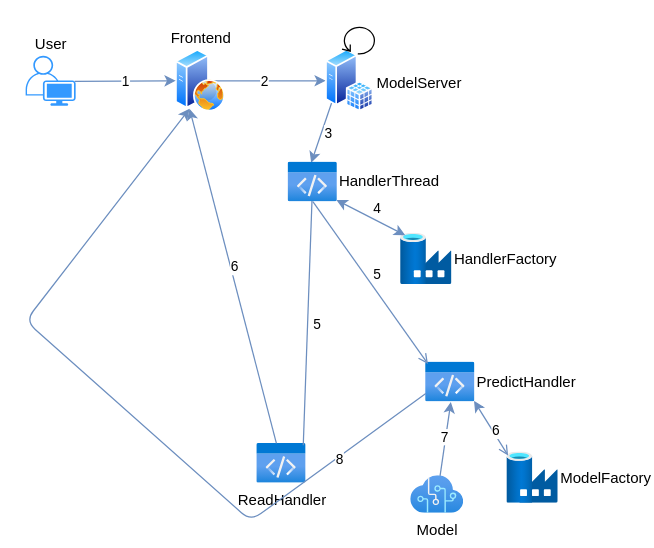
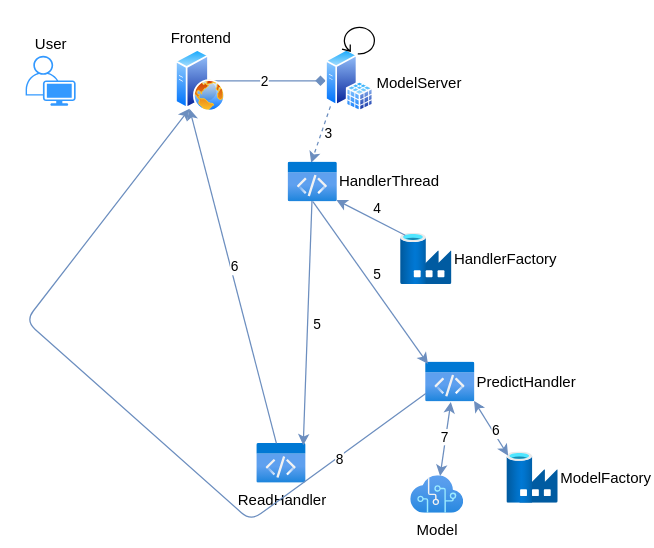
(104, 81) -> none
(316, 81) -> (315, 81)
(323, 127) -> (323, 127)
(396, 230) -> (400, 232)
(424, 358) -> (422, 356)
(303, 438) -> (303, 435)
(504, 449) -> (503, 447)
(441, 469) -> (441, 466)
